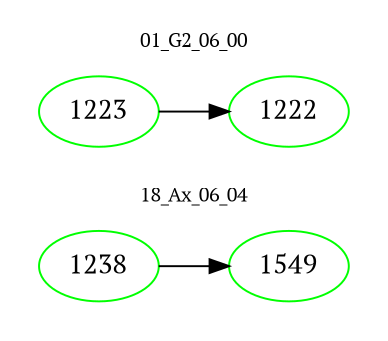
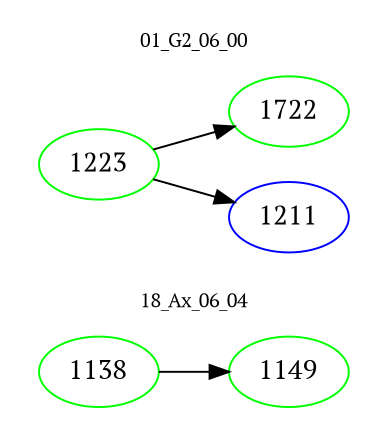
(289, 112) -> (289, 112)
none -> (289, 217)
(99, 266) -> (99, 372)
(289, 266) -> (289, 372)
